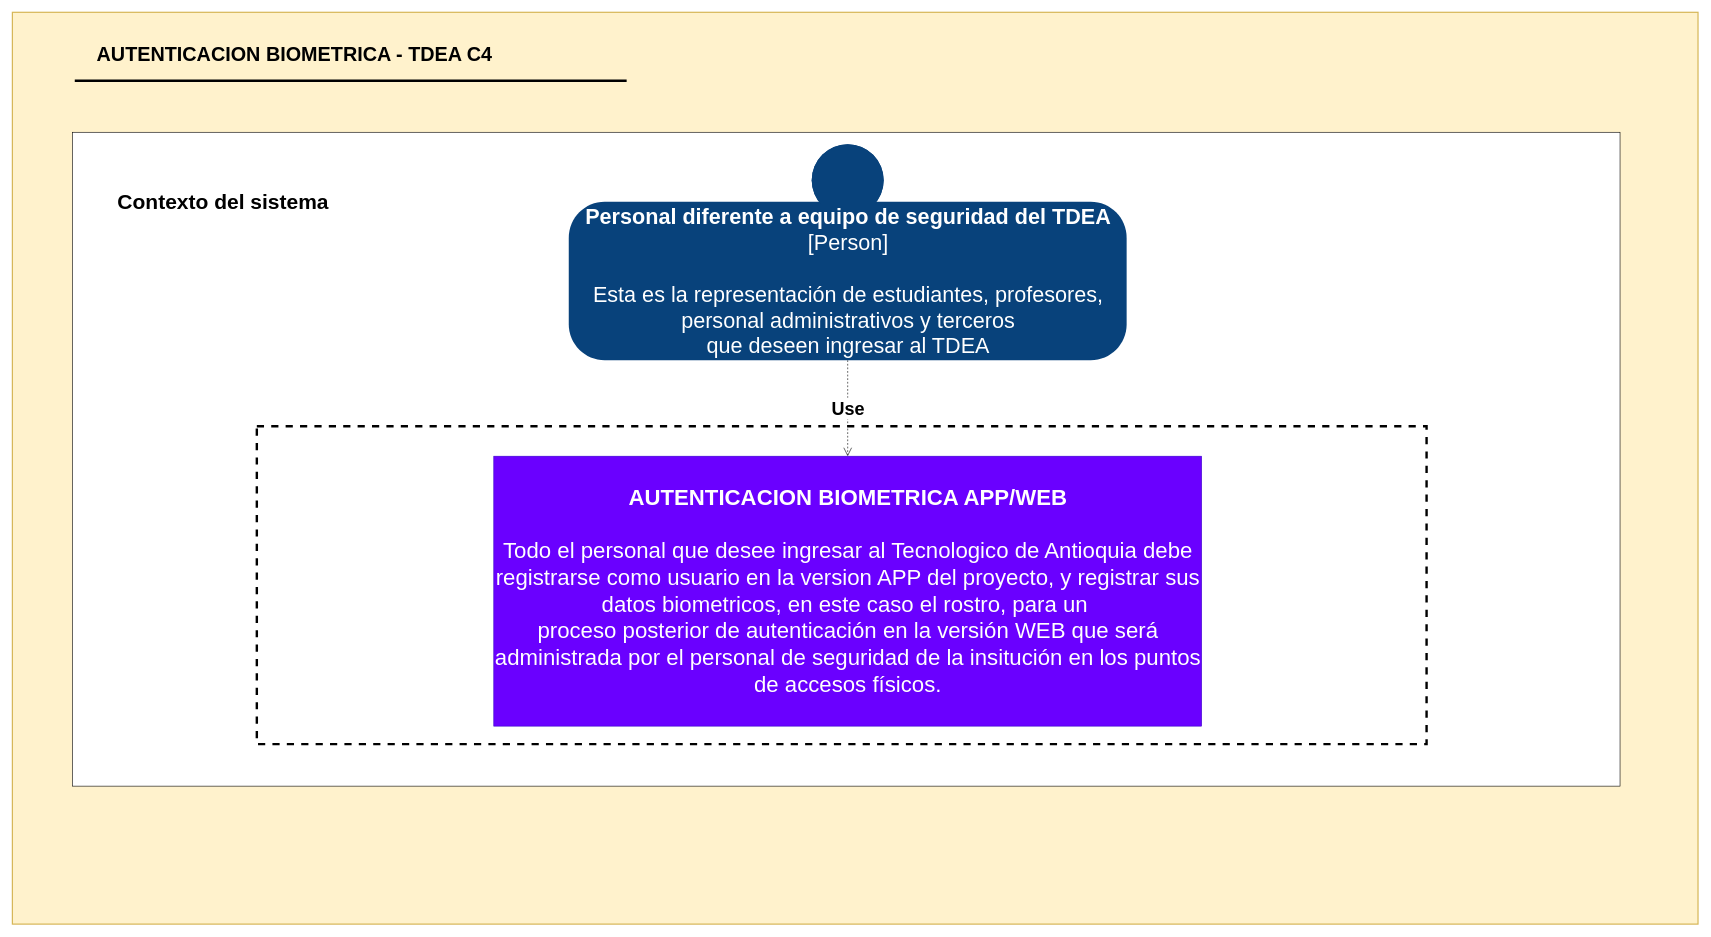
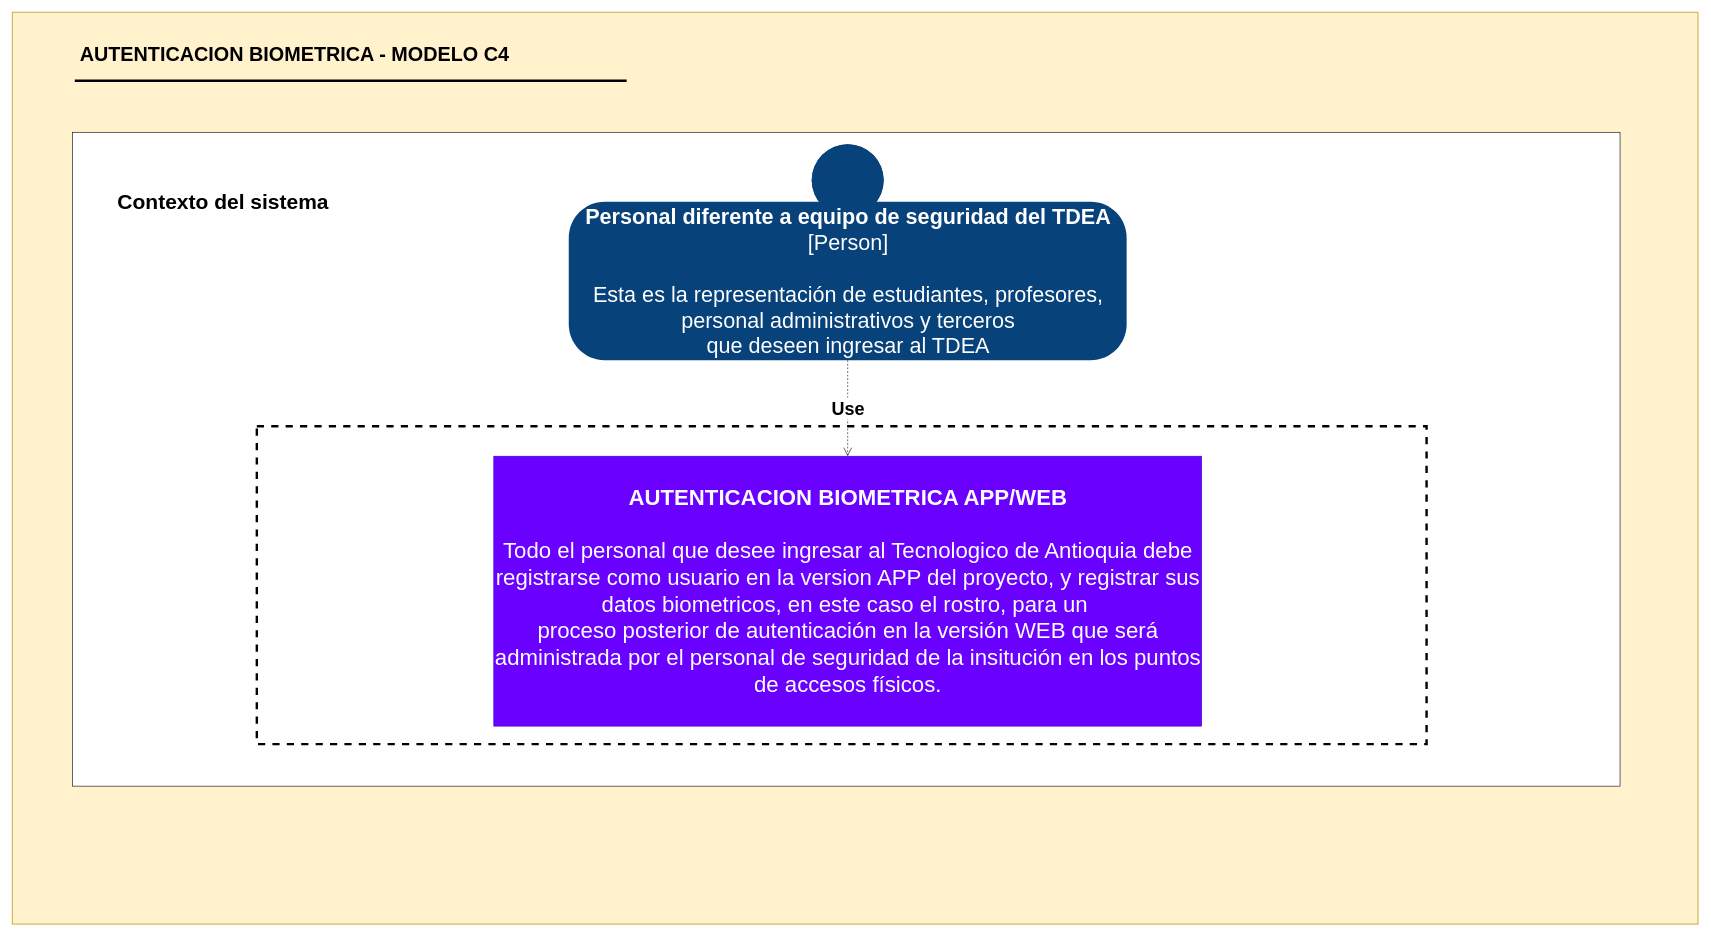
(295, 54) -> (295, 54)
